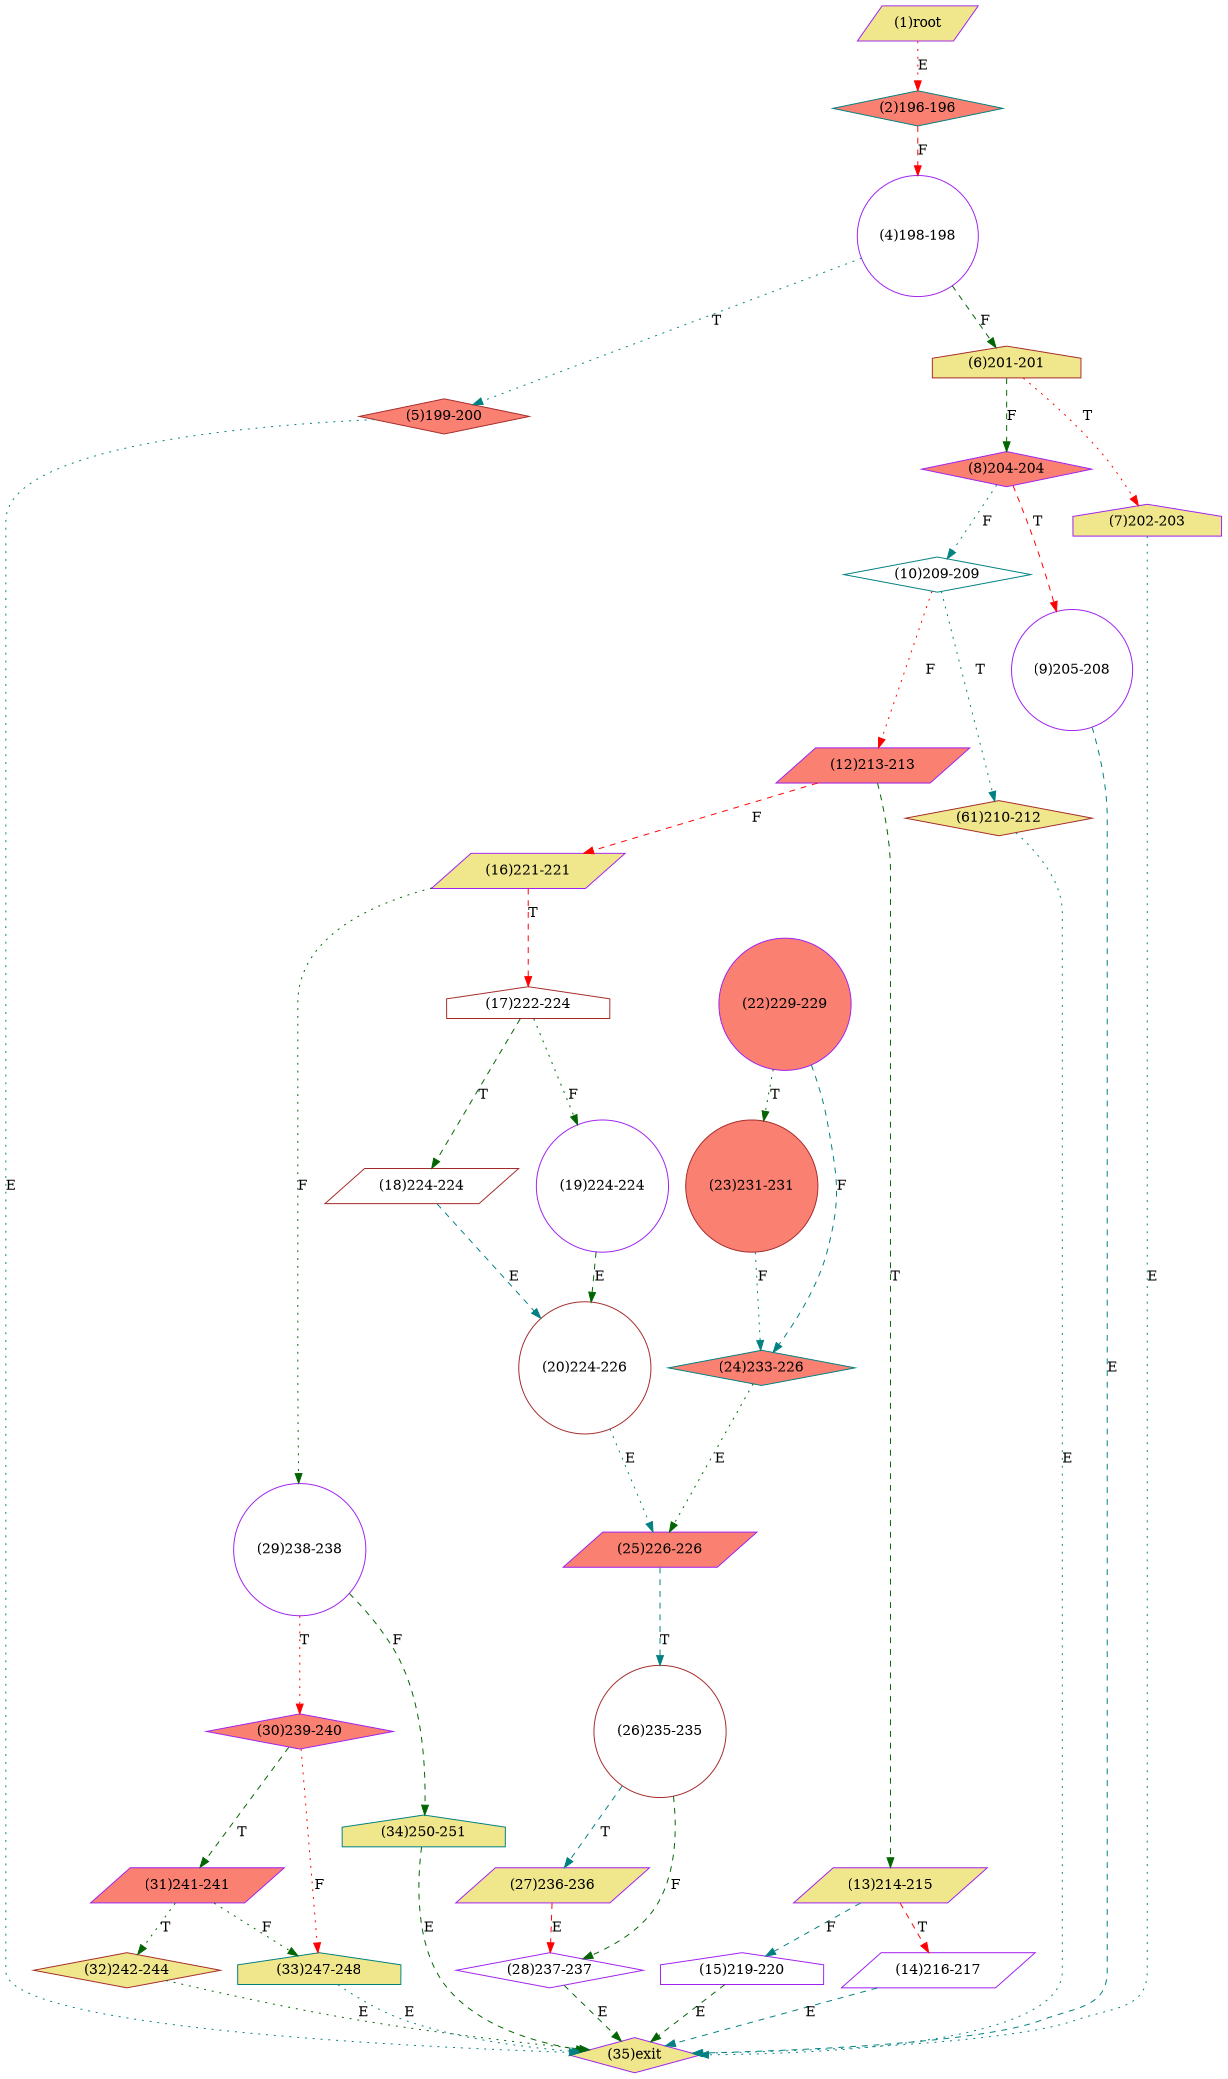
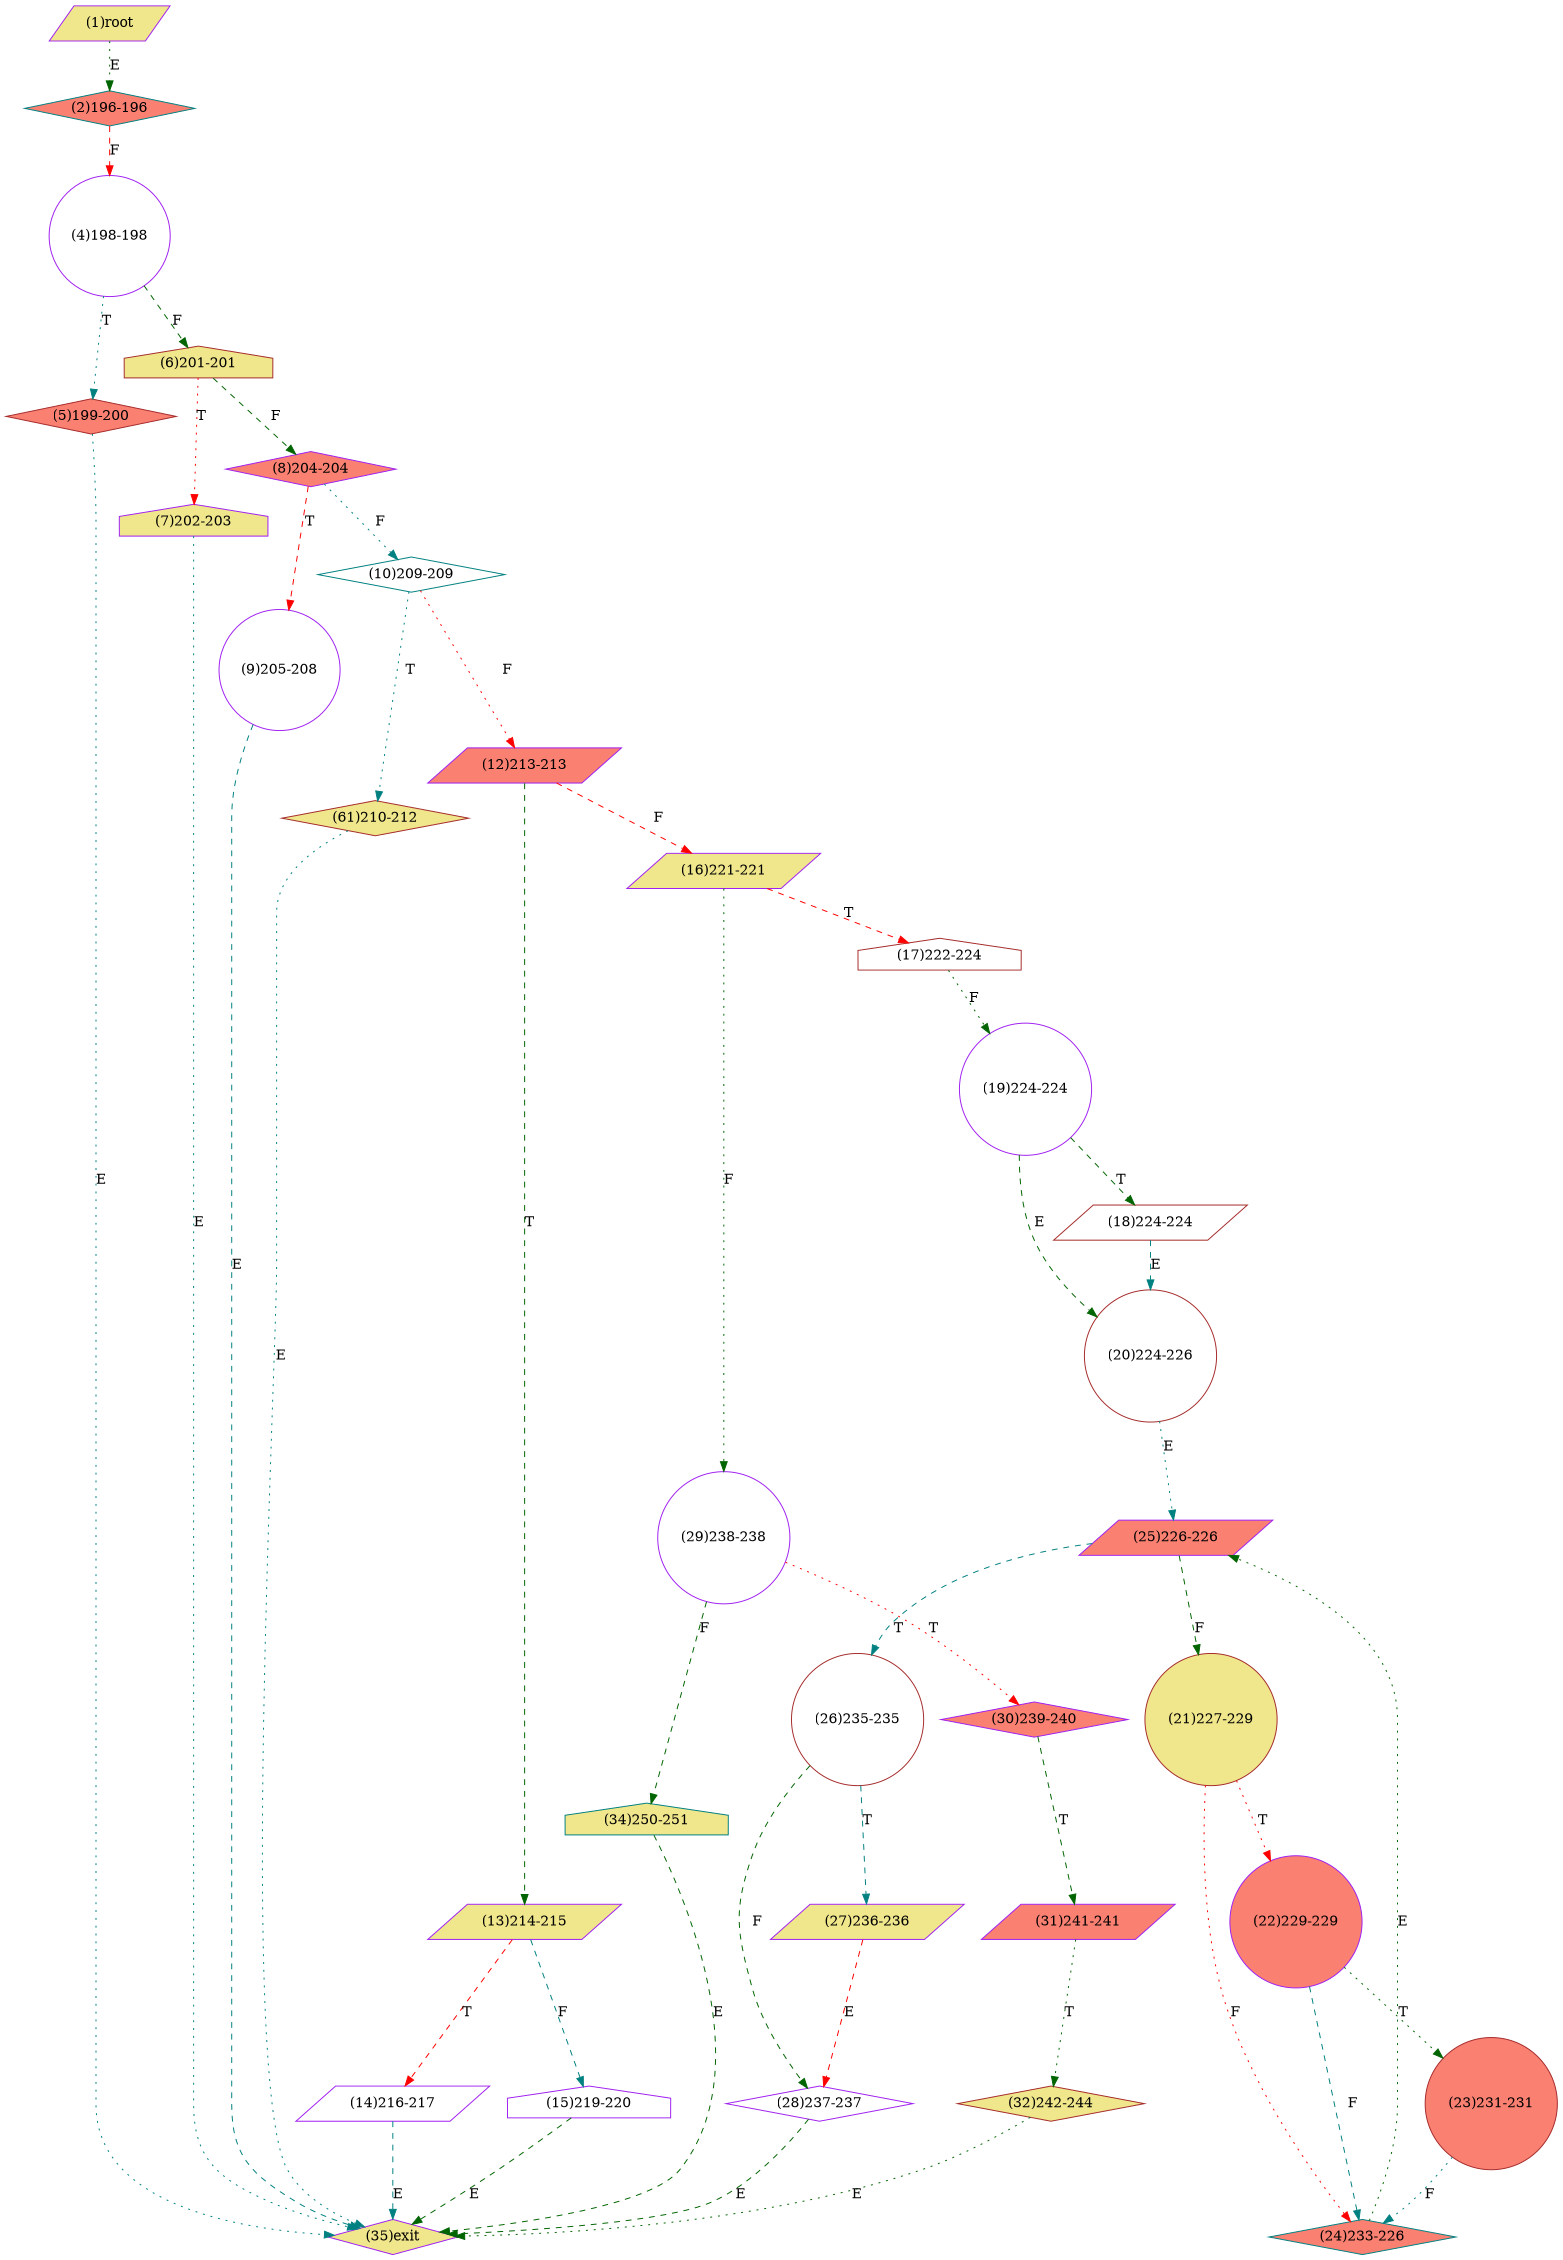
(918, 61) -> (110, 61)
(479, 1089) -> (1099, 1168)
none -> (1211, 1720)
(319, 1970) -> none
